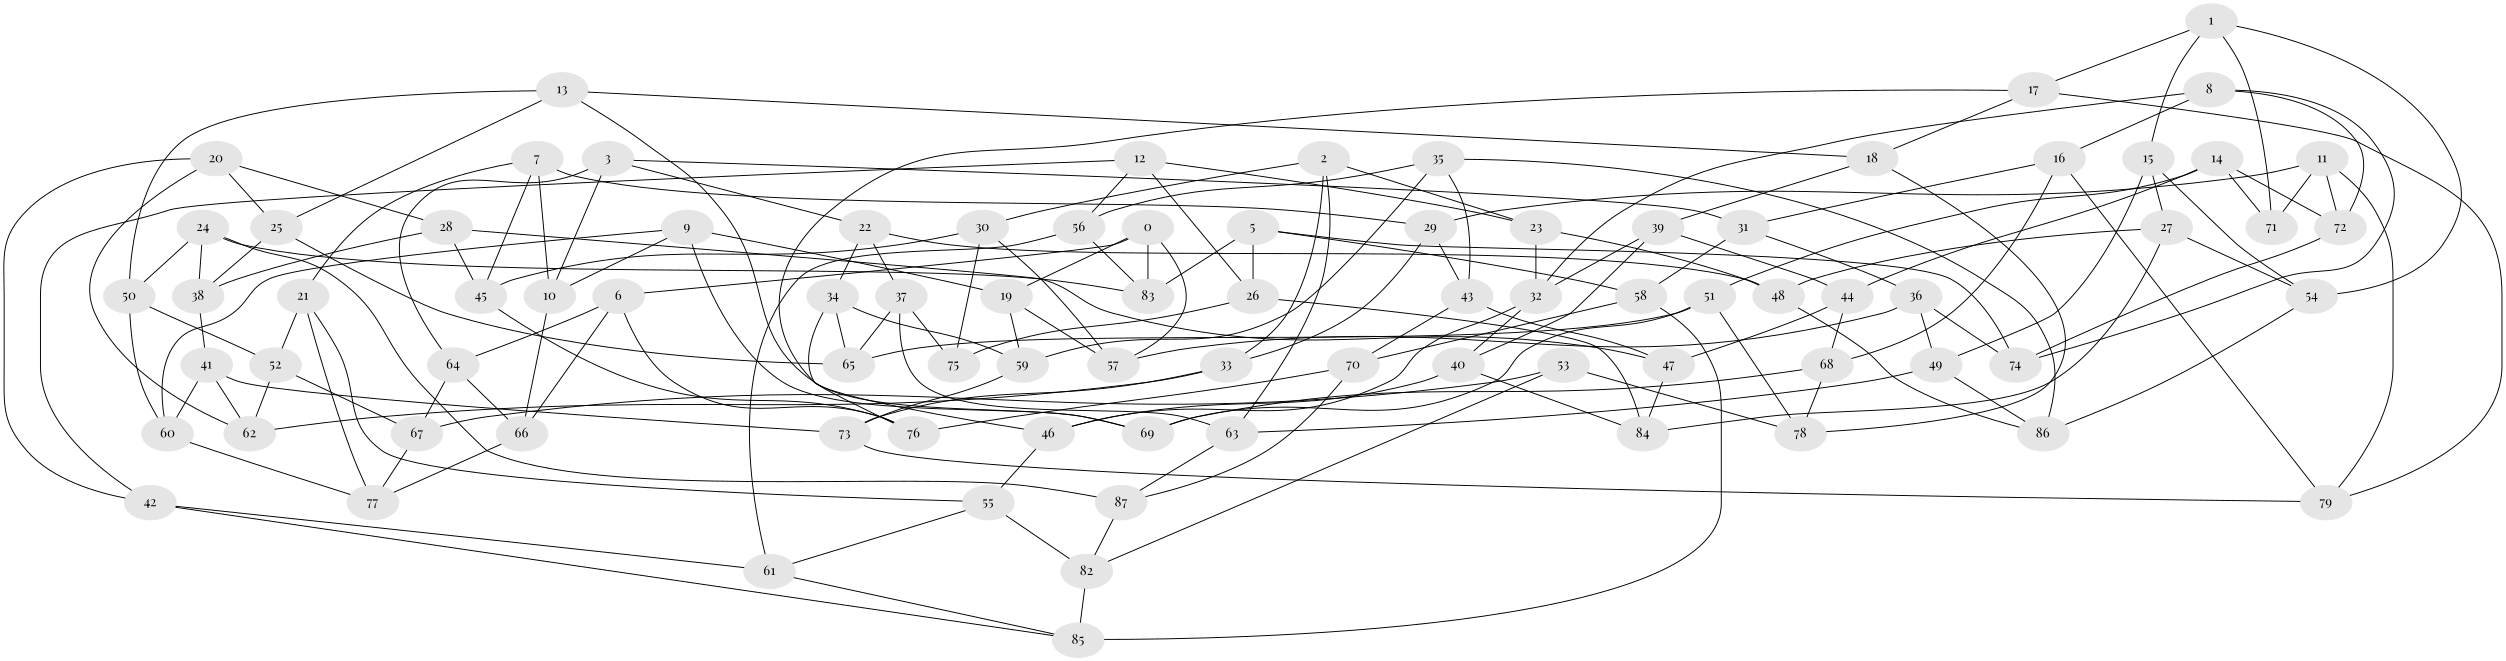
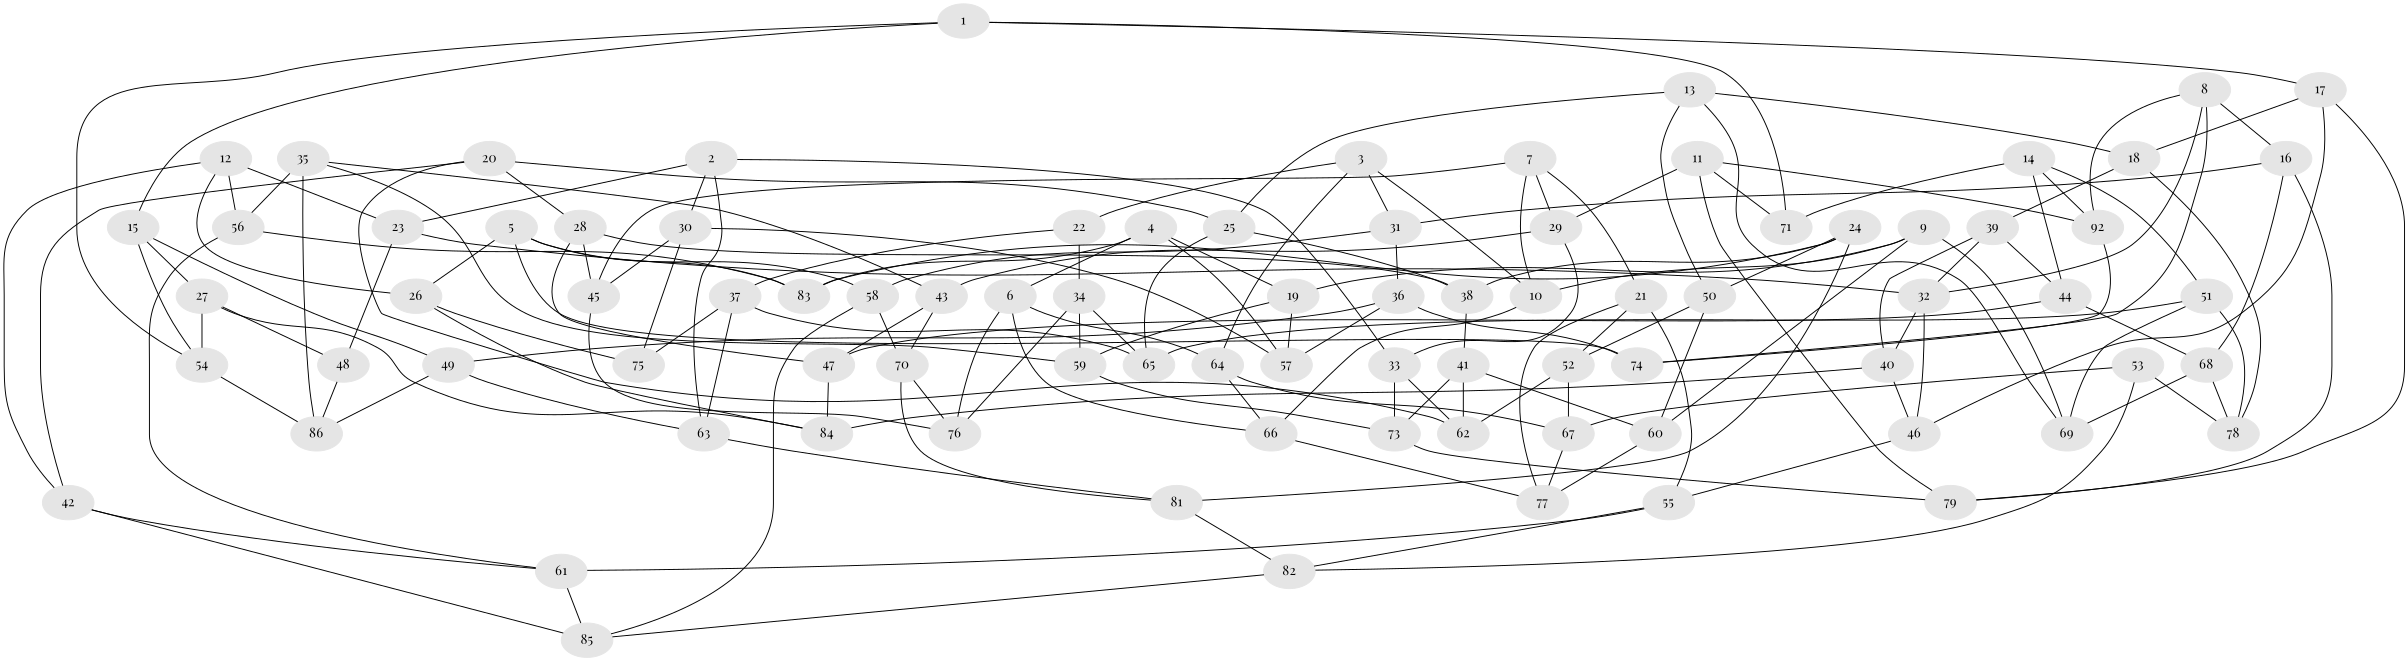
(1148, 227) -> (1151, 227)
(2340, 227) -> (2098, 227)
(1303, 254) -> none
(1121, 503) -> (1177, 503)
